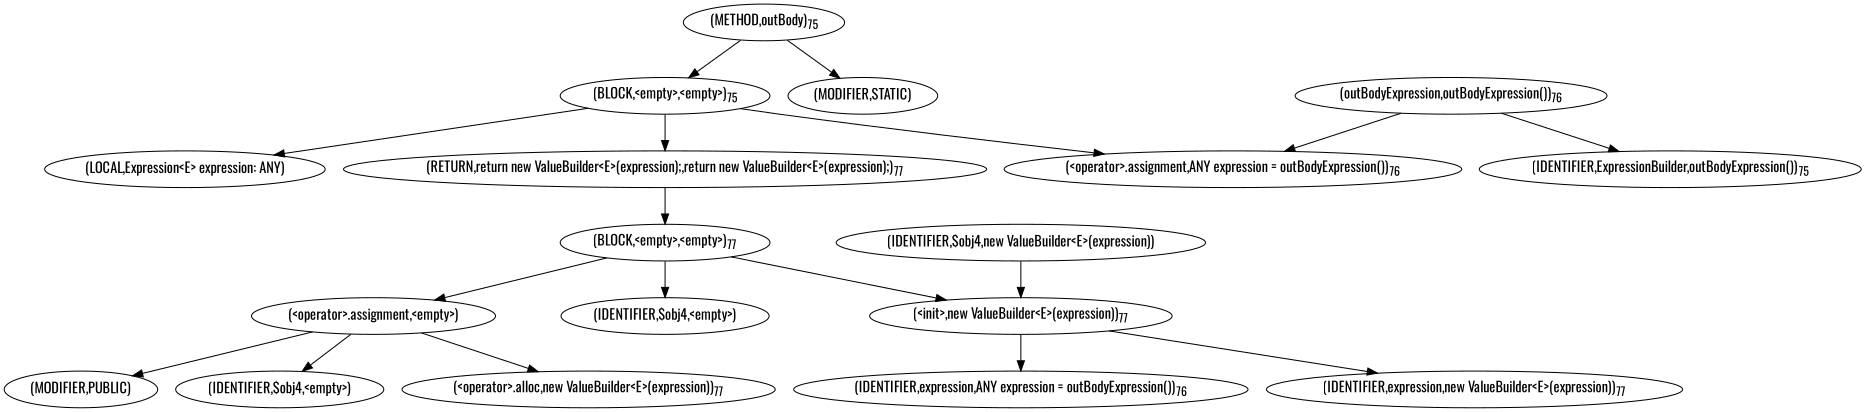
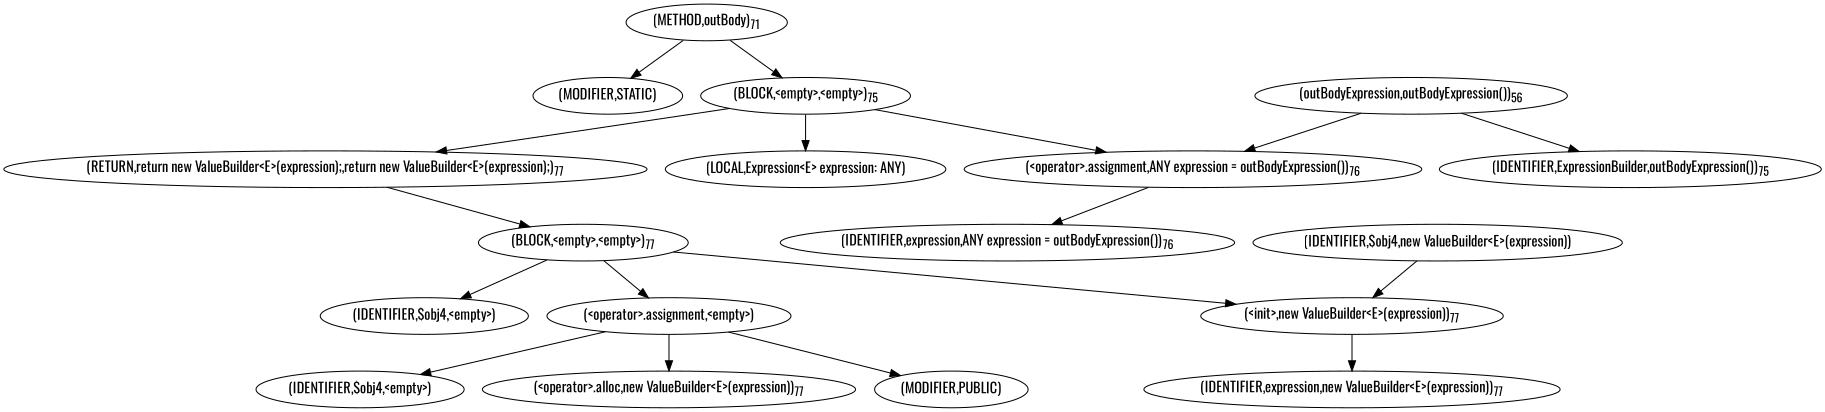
(813, 21) -> (756, 21)
(1557, 94) -> (1517, 94)
(1021, 348) -> (1105, 204)
